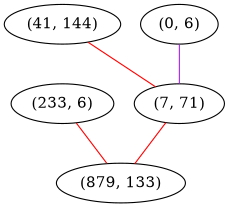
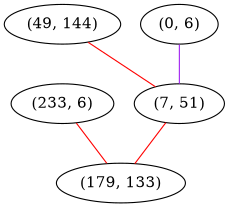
(62, 24) -> (62, 24)
(179, 104) -> (179, 104)
(121, 183) -> (121, 183)
